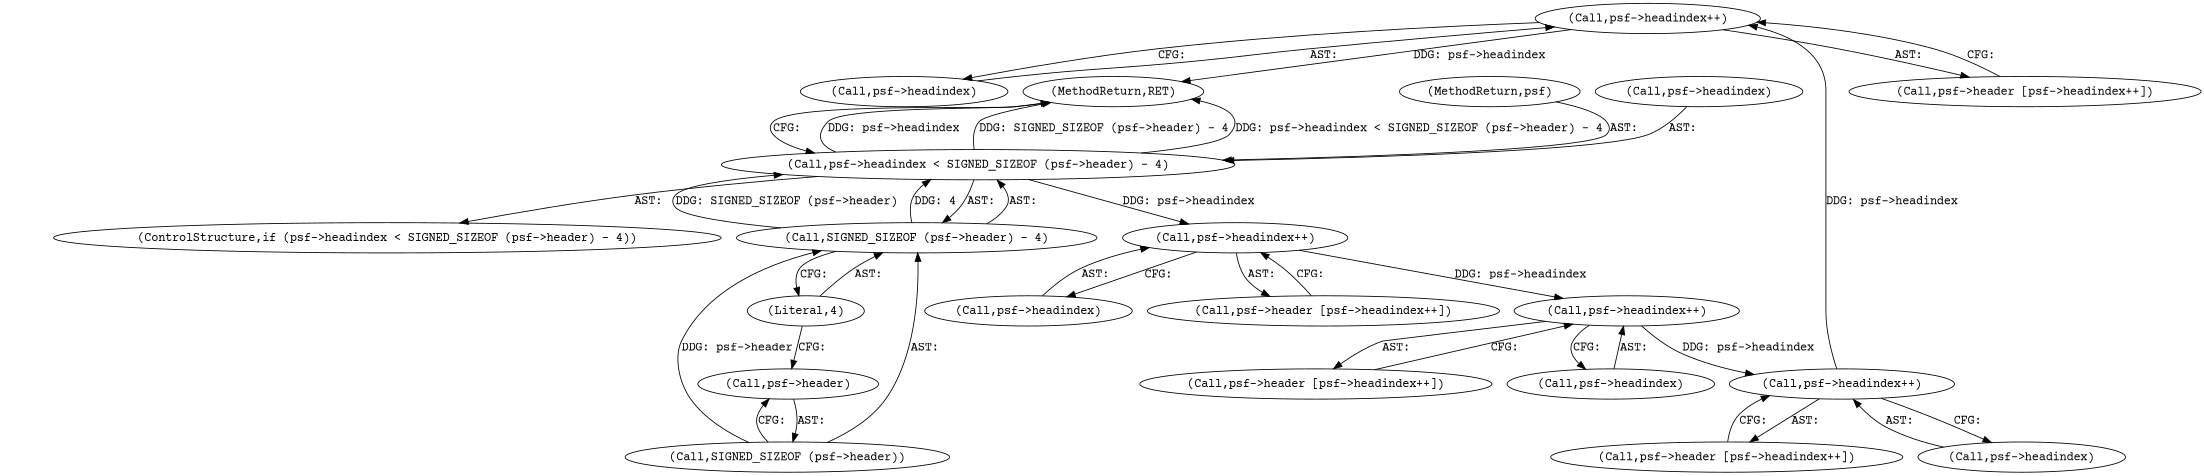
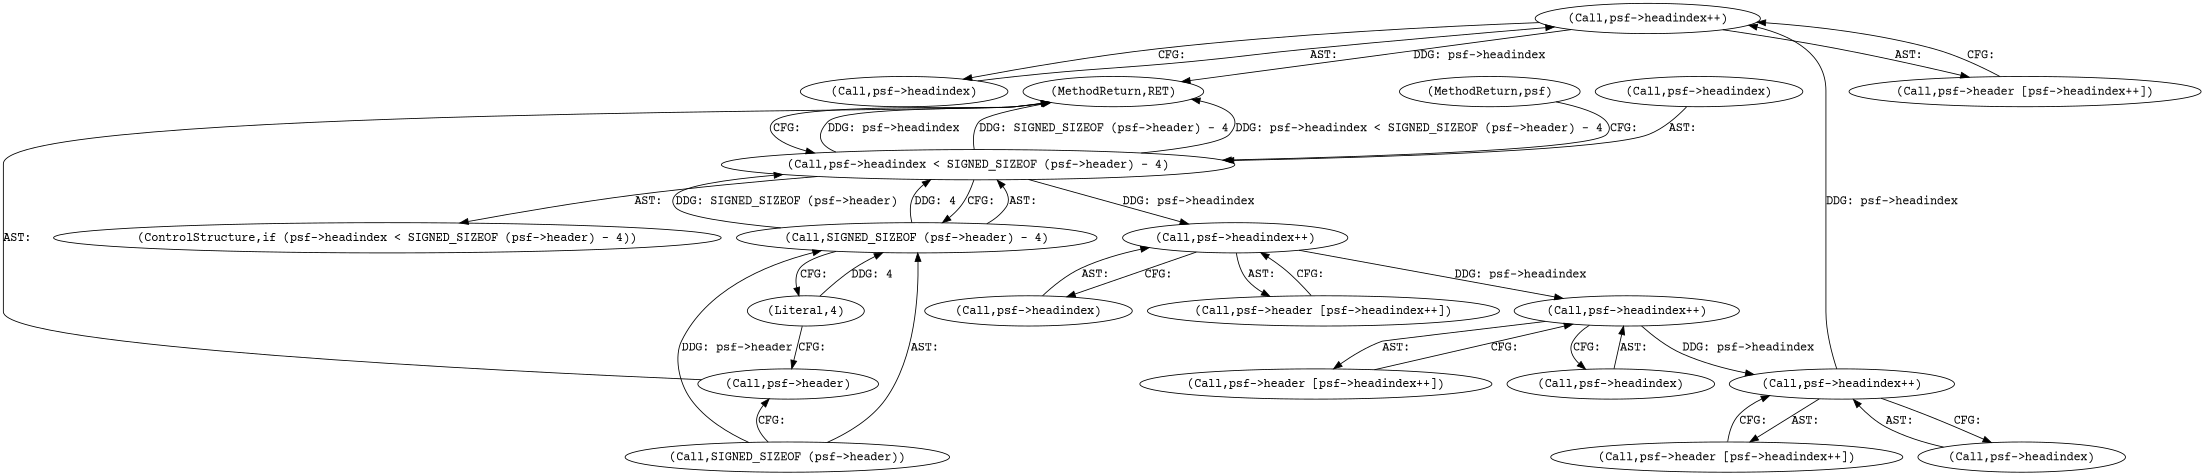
(1628, 128) -> (1628, 128)
(985, 201) -> (985, 201)
(872, 274) -> (872, 274)
(797, 416) -> (95, 139)
